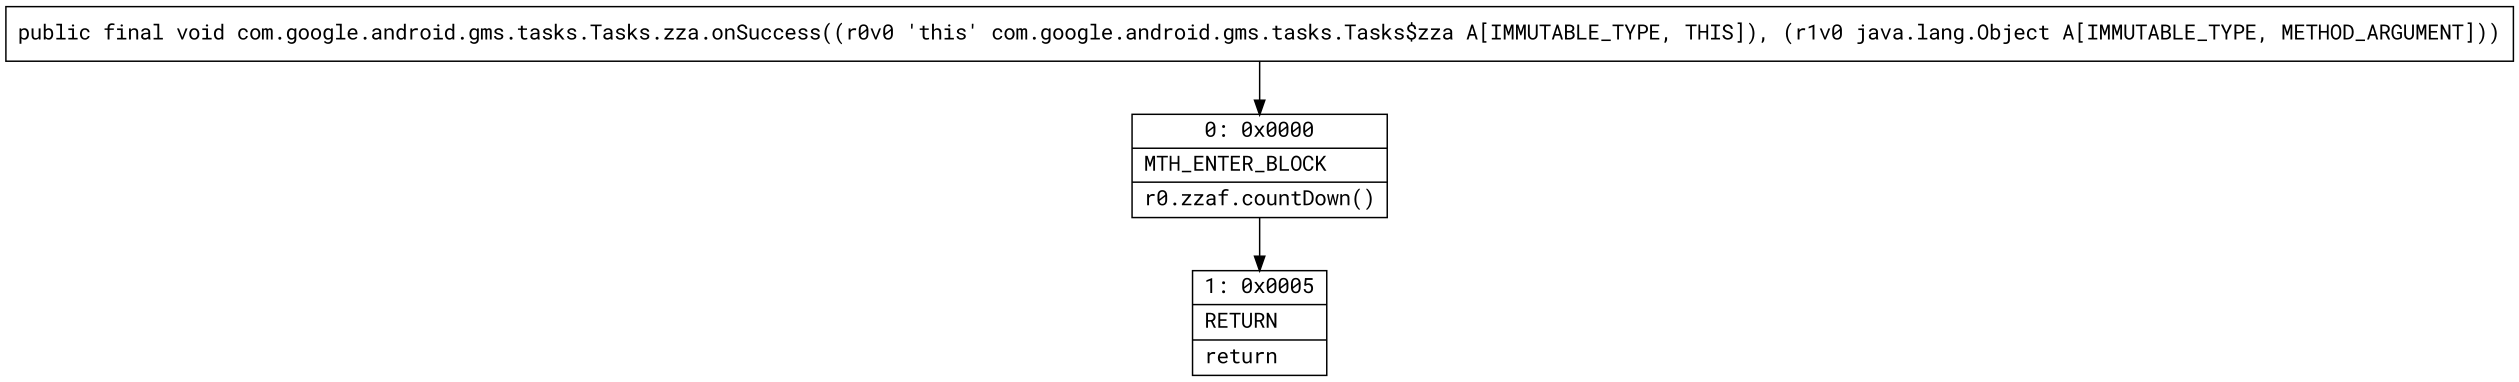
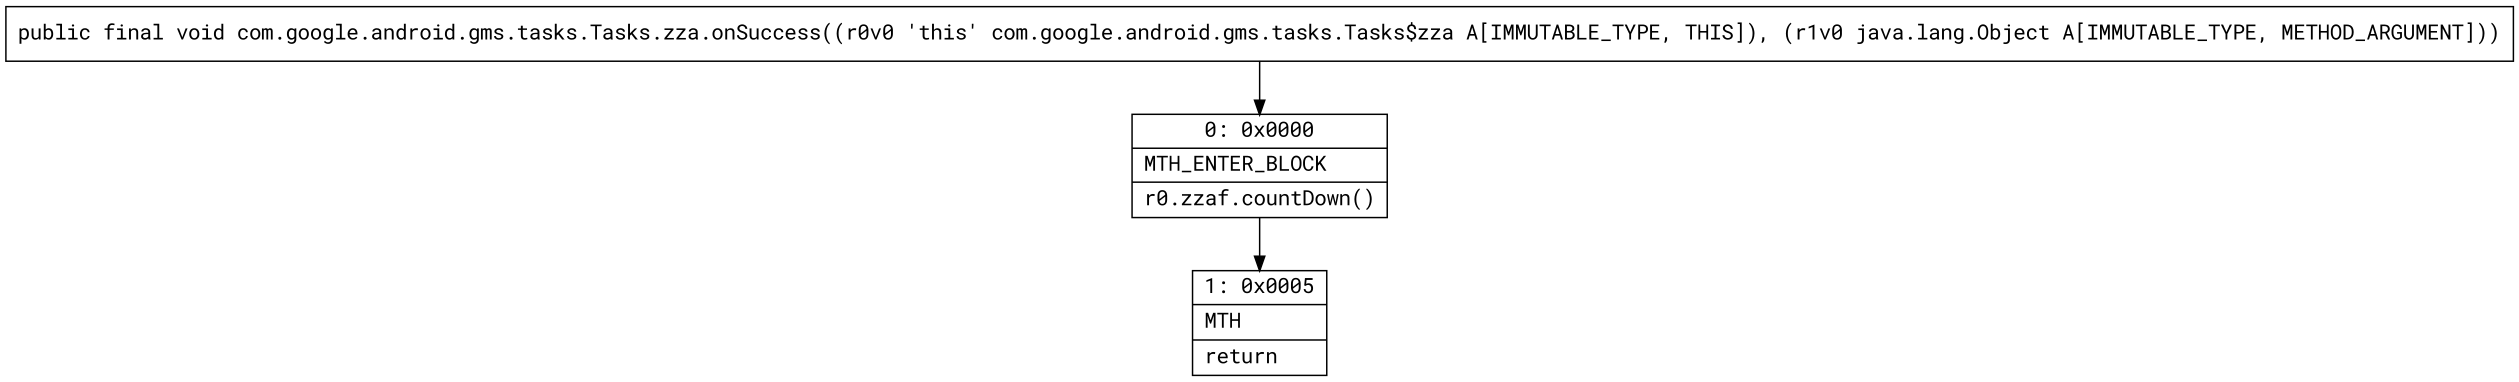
(1241, 322) -> (1223, 322)
